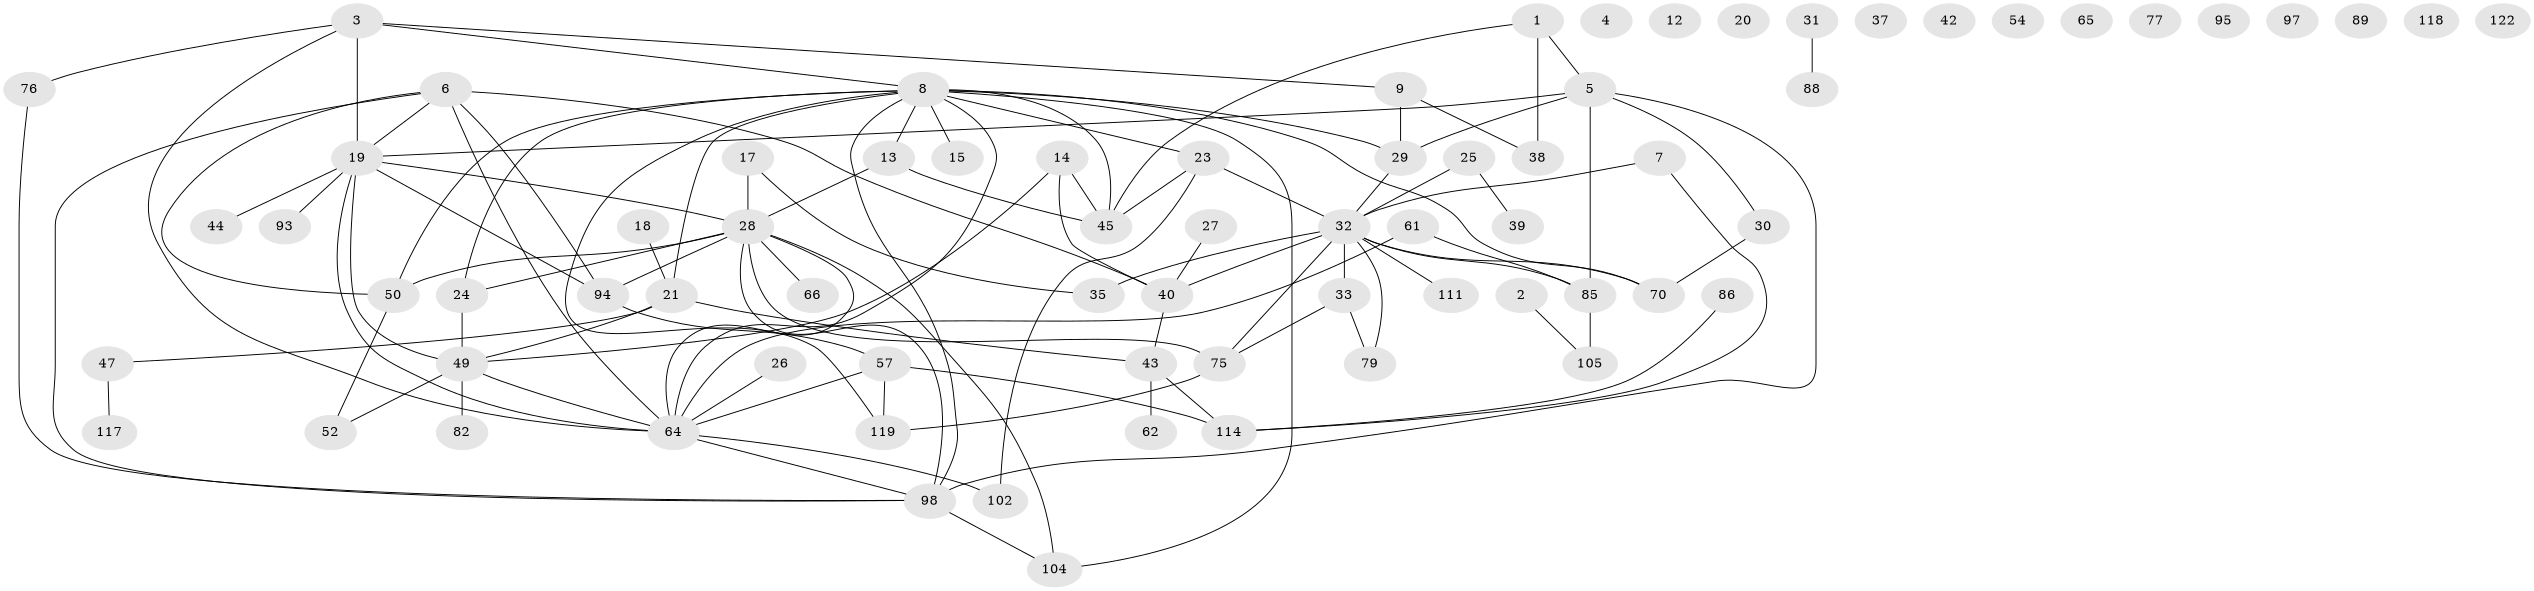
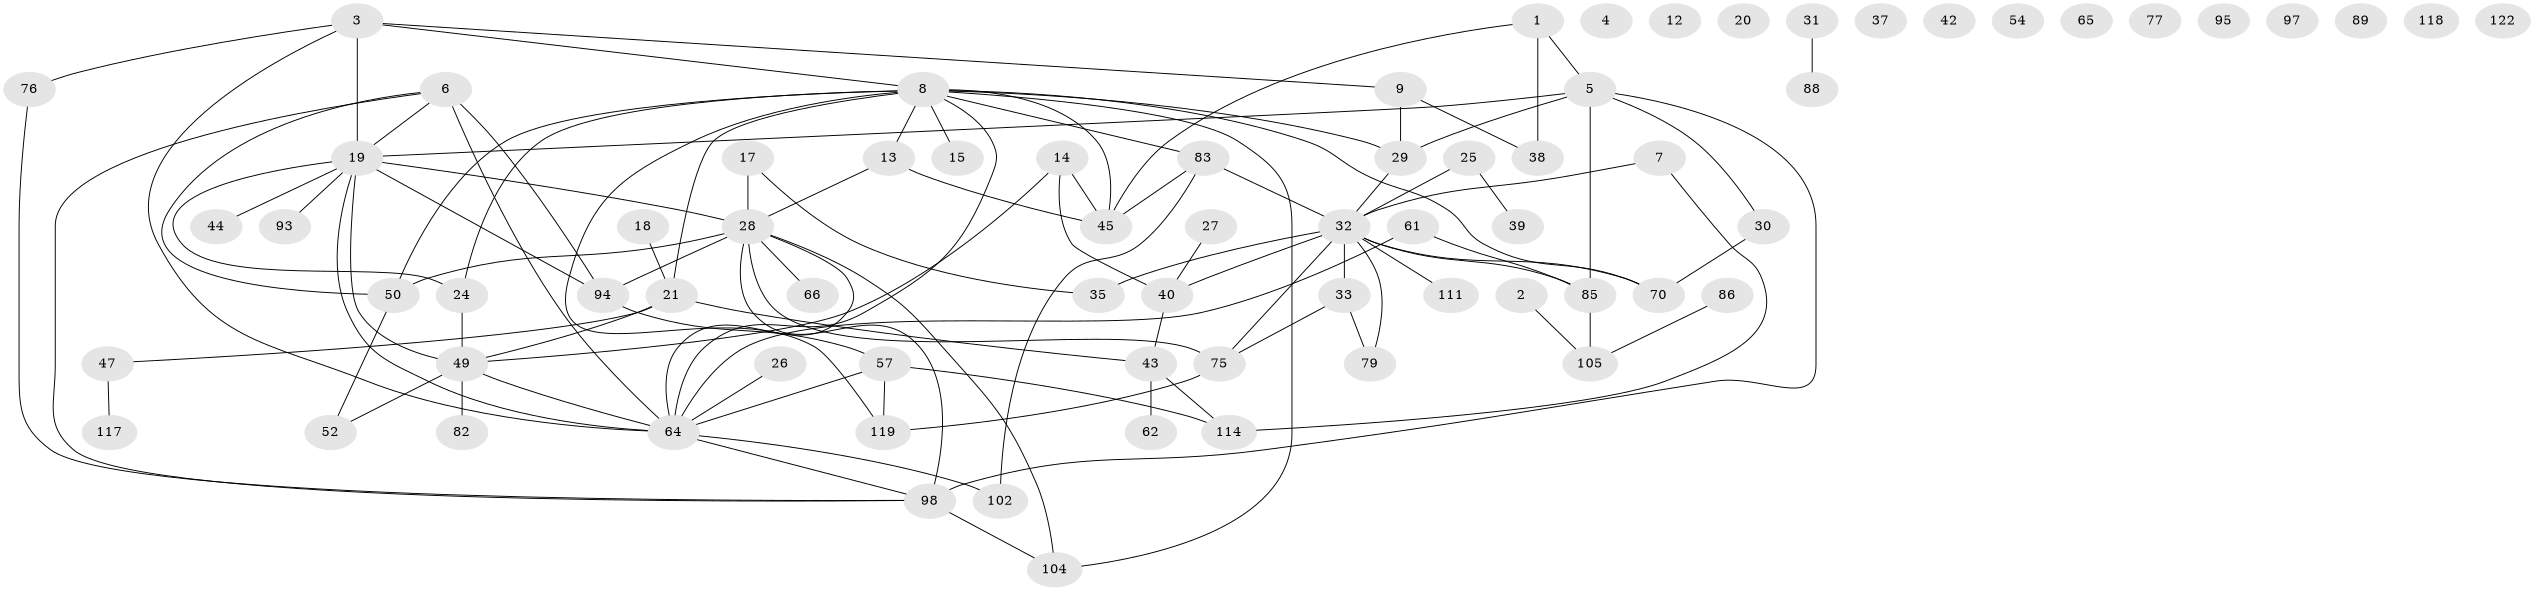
(818, 156) -> none
(1203, 158) -> (1203, 158)
(605, 261) -> (211, 260)
(902, 271) -> none
(1584, 394) -> (1659, 329)
